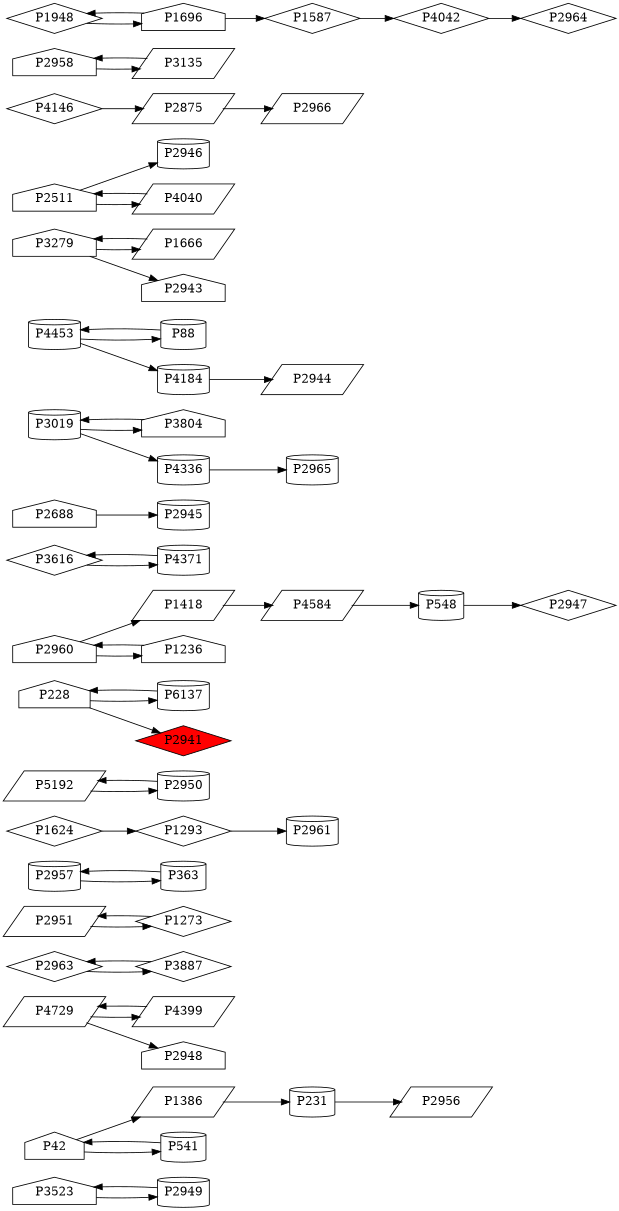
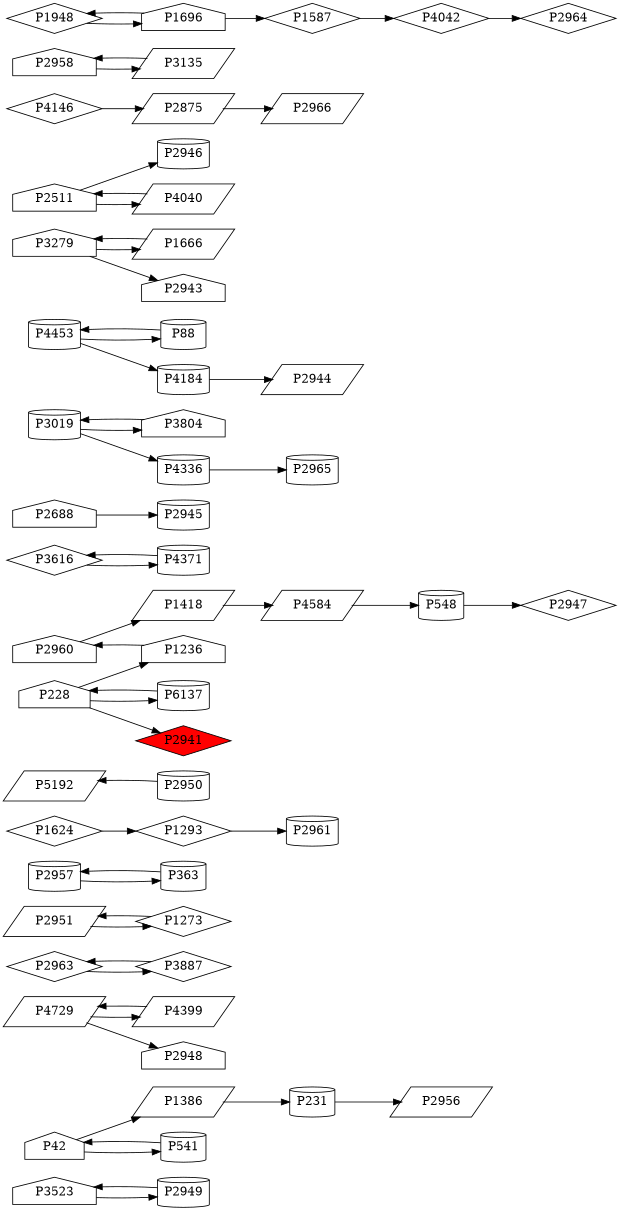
(115, 656) -> (109, 677)
(120, 792) -> none
